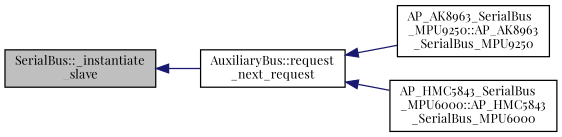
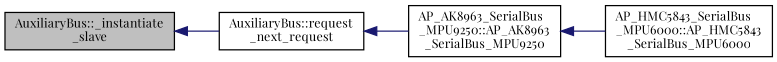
(80, 69) -> (90, 31)
(374, 87) -> (590, 31)
